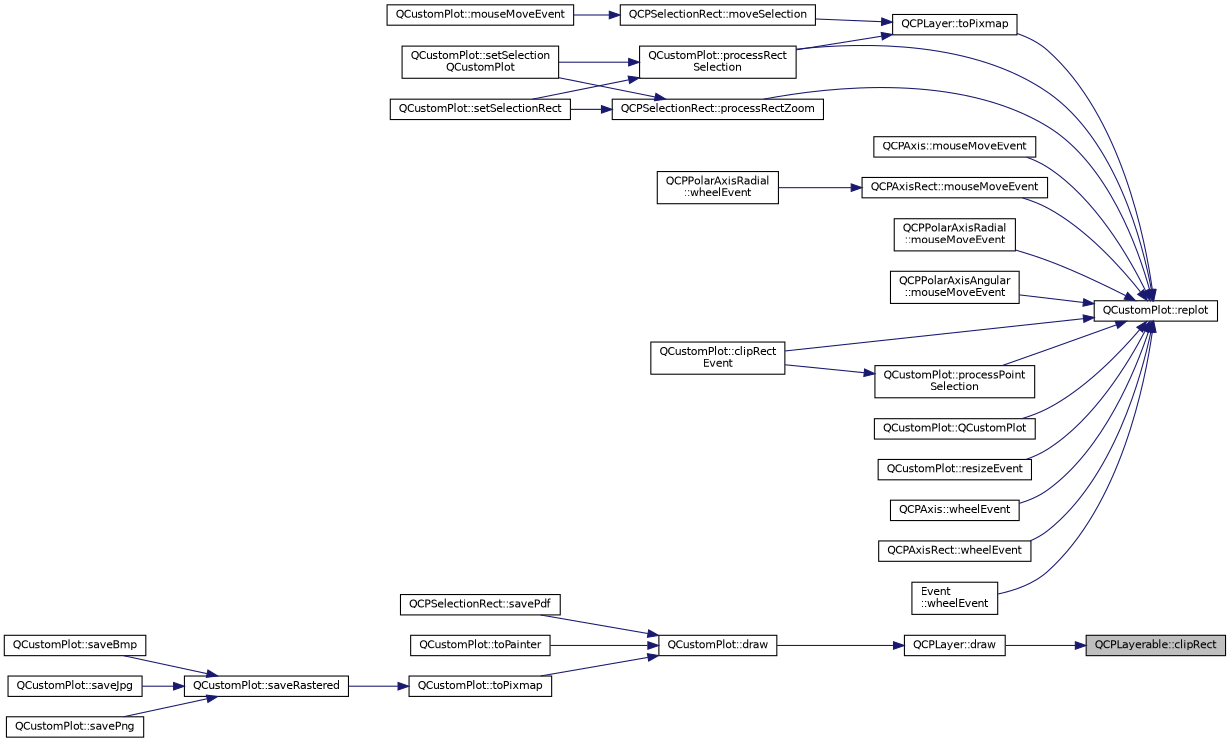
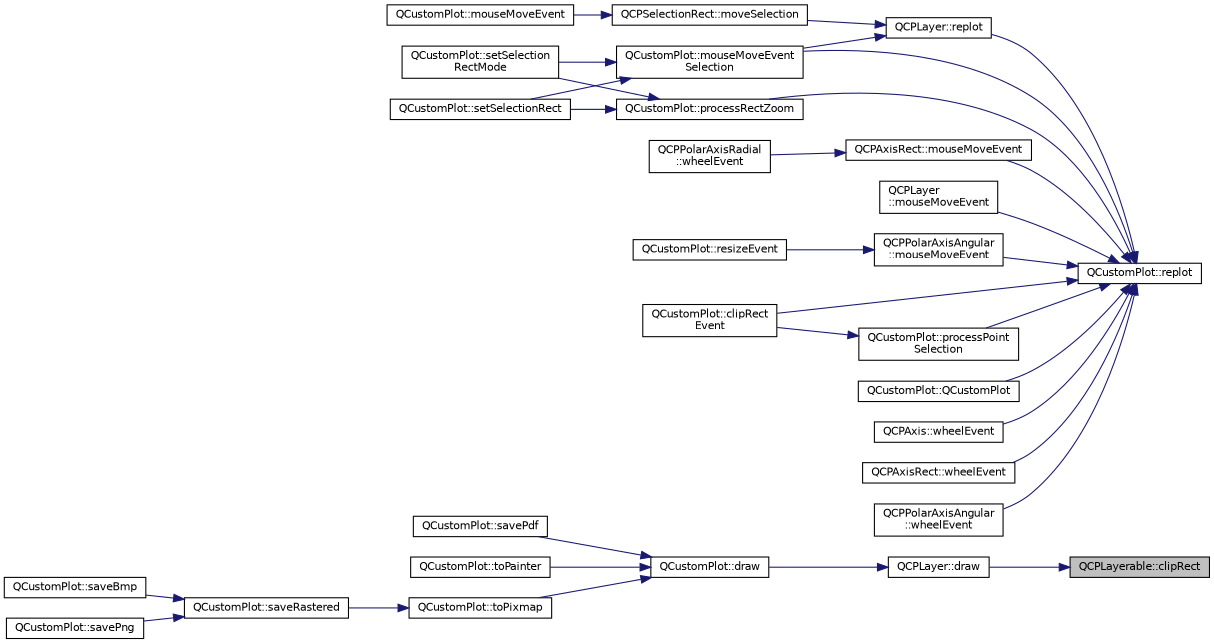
(955, 25) -> (939, 28)
(480, 62) -> (480, 62)
(718, 62) -> (710, 62)
(718, 109) -> (710, 109)
(955, 147) -> none
(955, 235) -> (939, 197)
(1096, 406) -> (825, 250)
(955, 598) -> (939, 520)
(480, 605) -> (480, 526)
(75, 686) -> none
